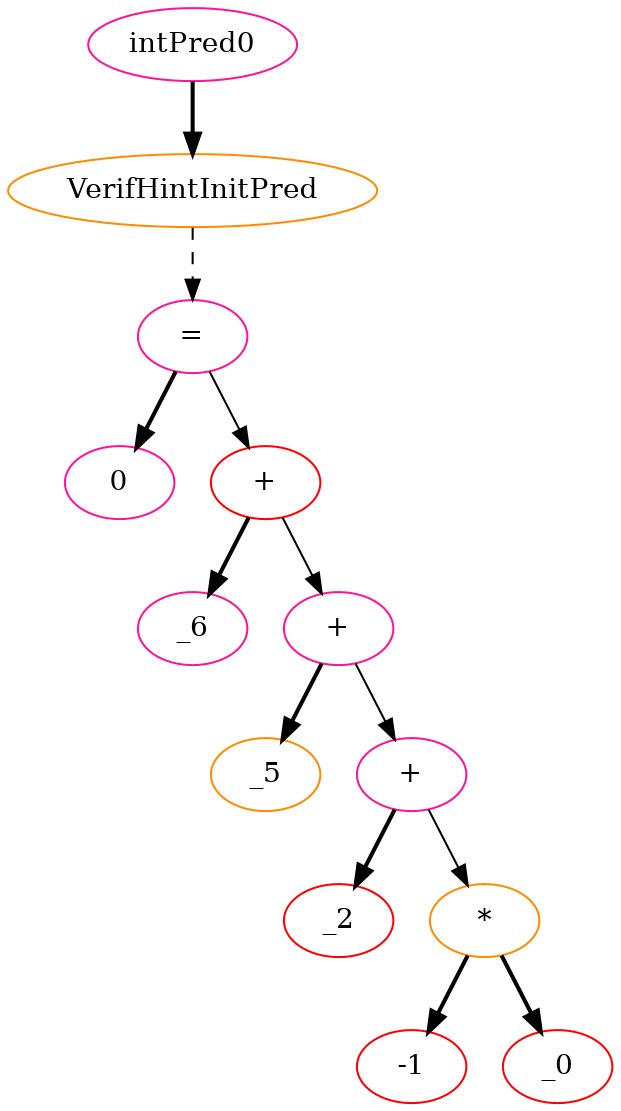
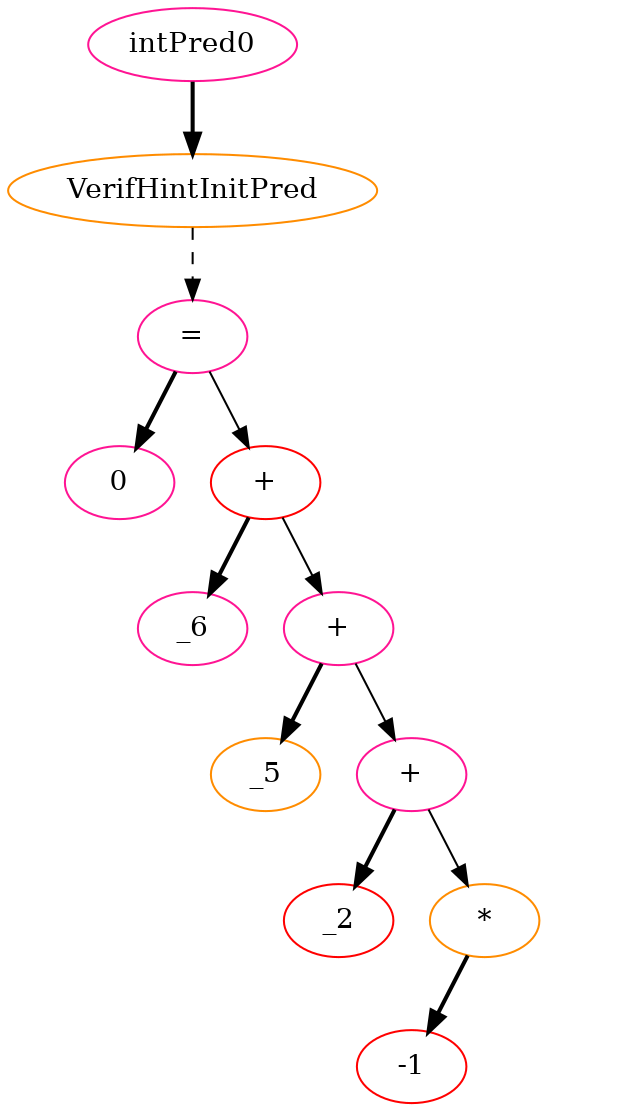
(558, 1067) -> none
